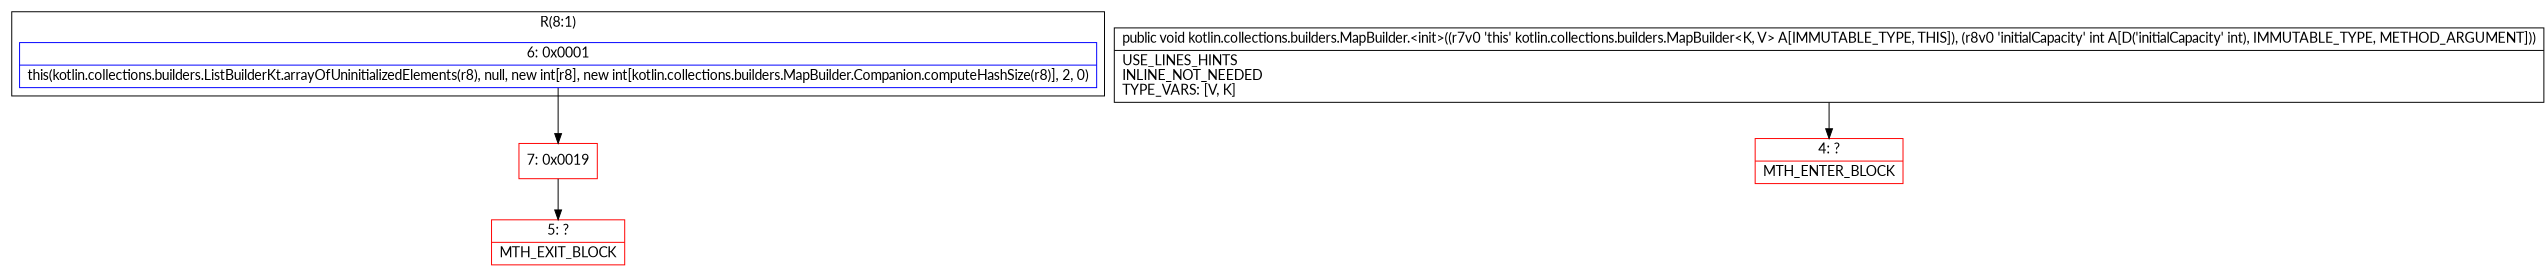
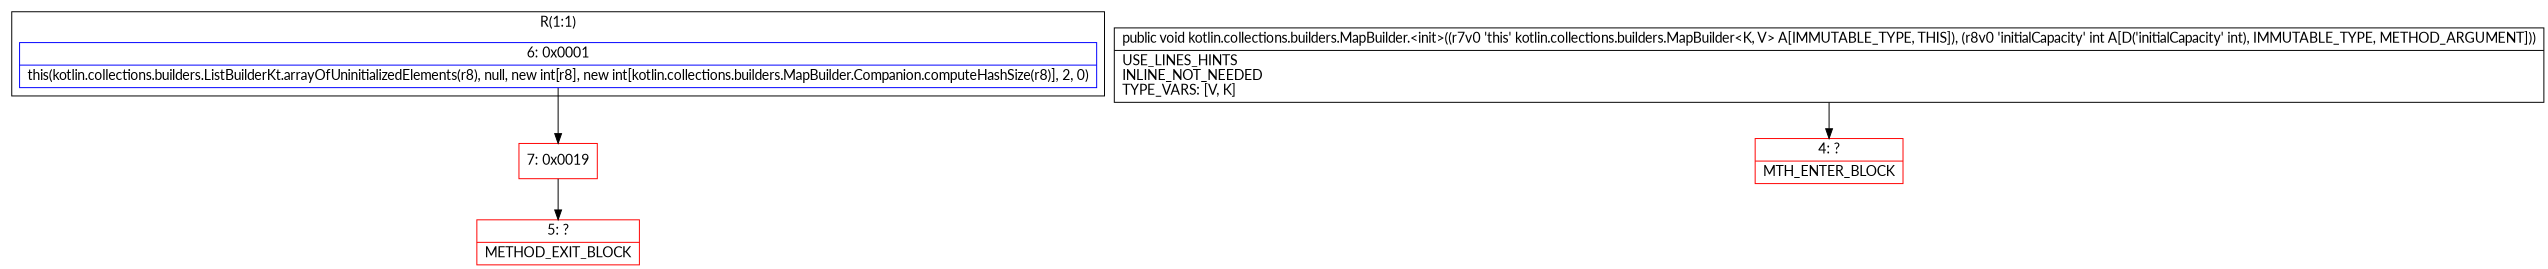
(558, 23) -> (558, 23)
(558, 253) -> (558, 253)
